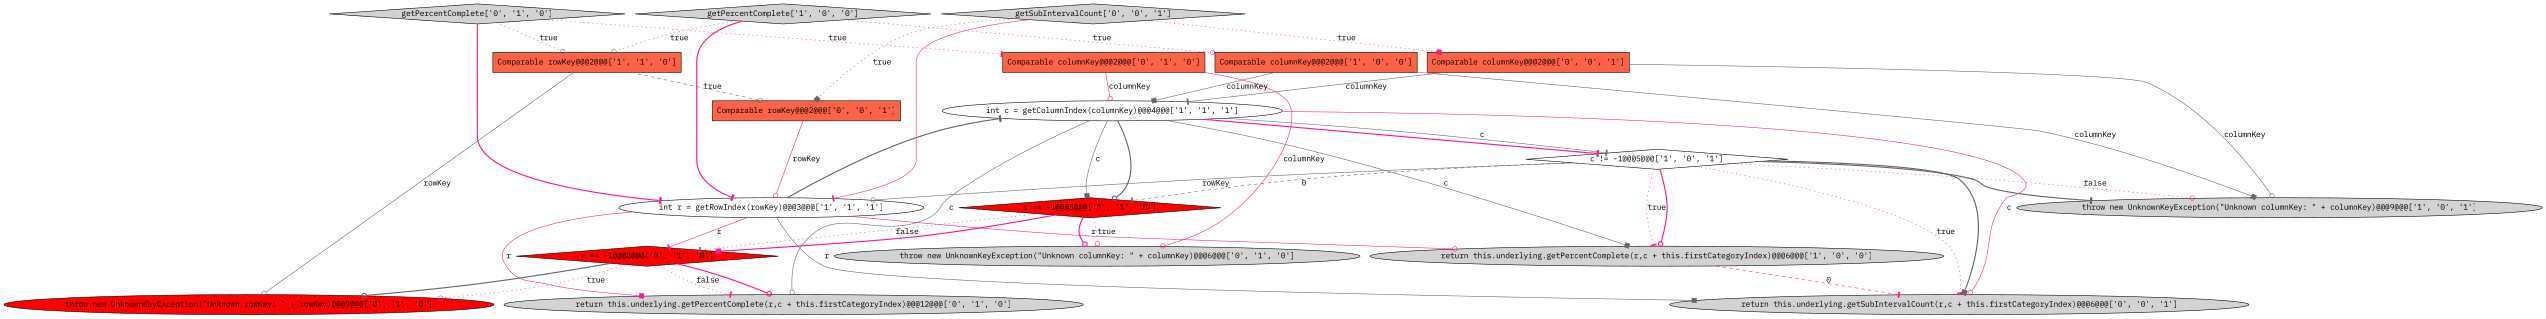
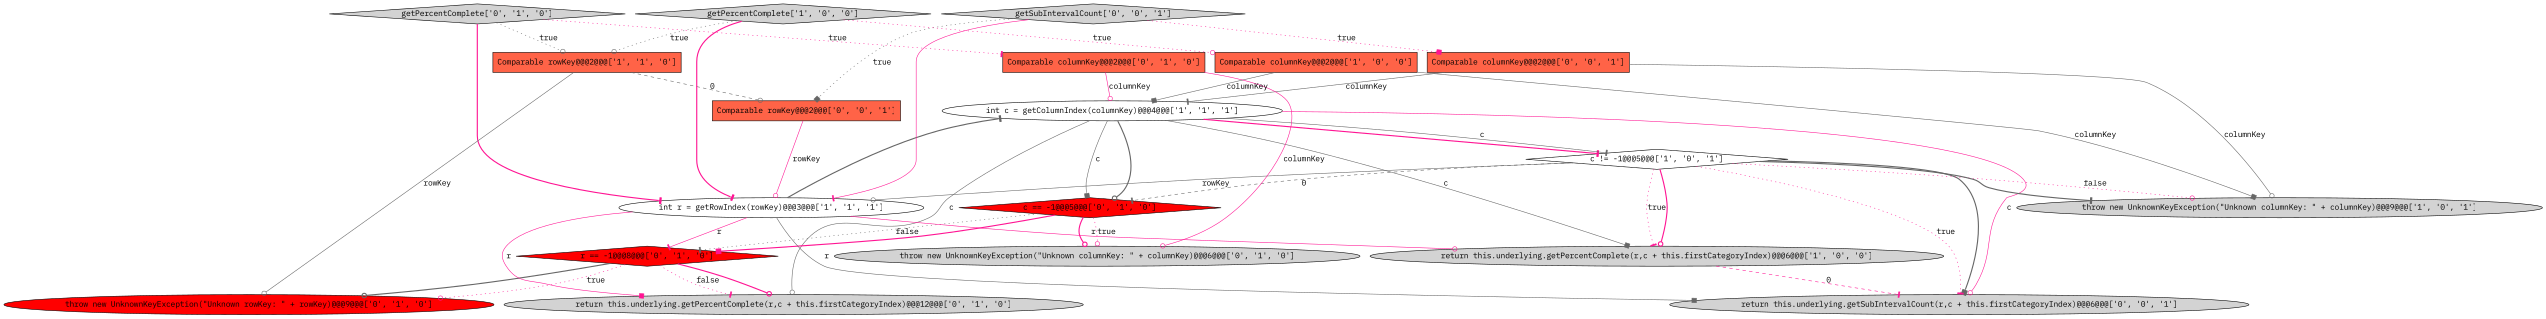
(713, 87) -> (713, 87)
